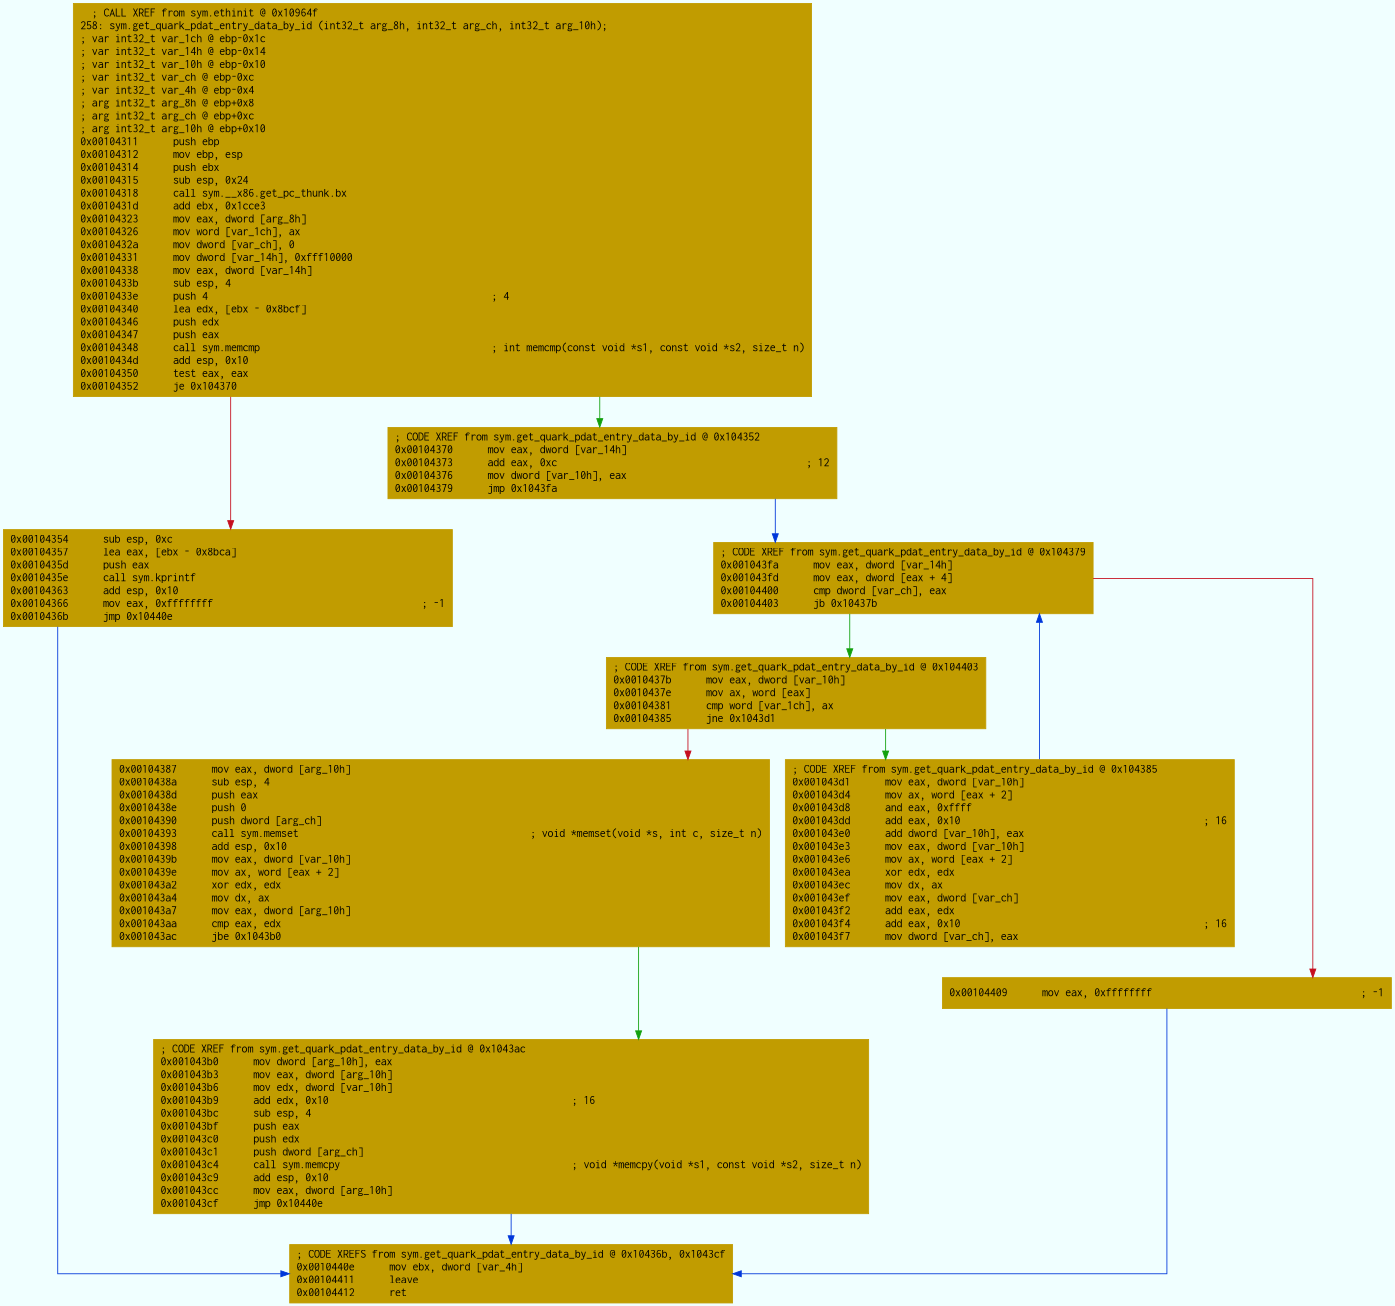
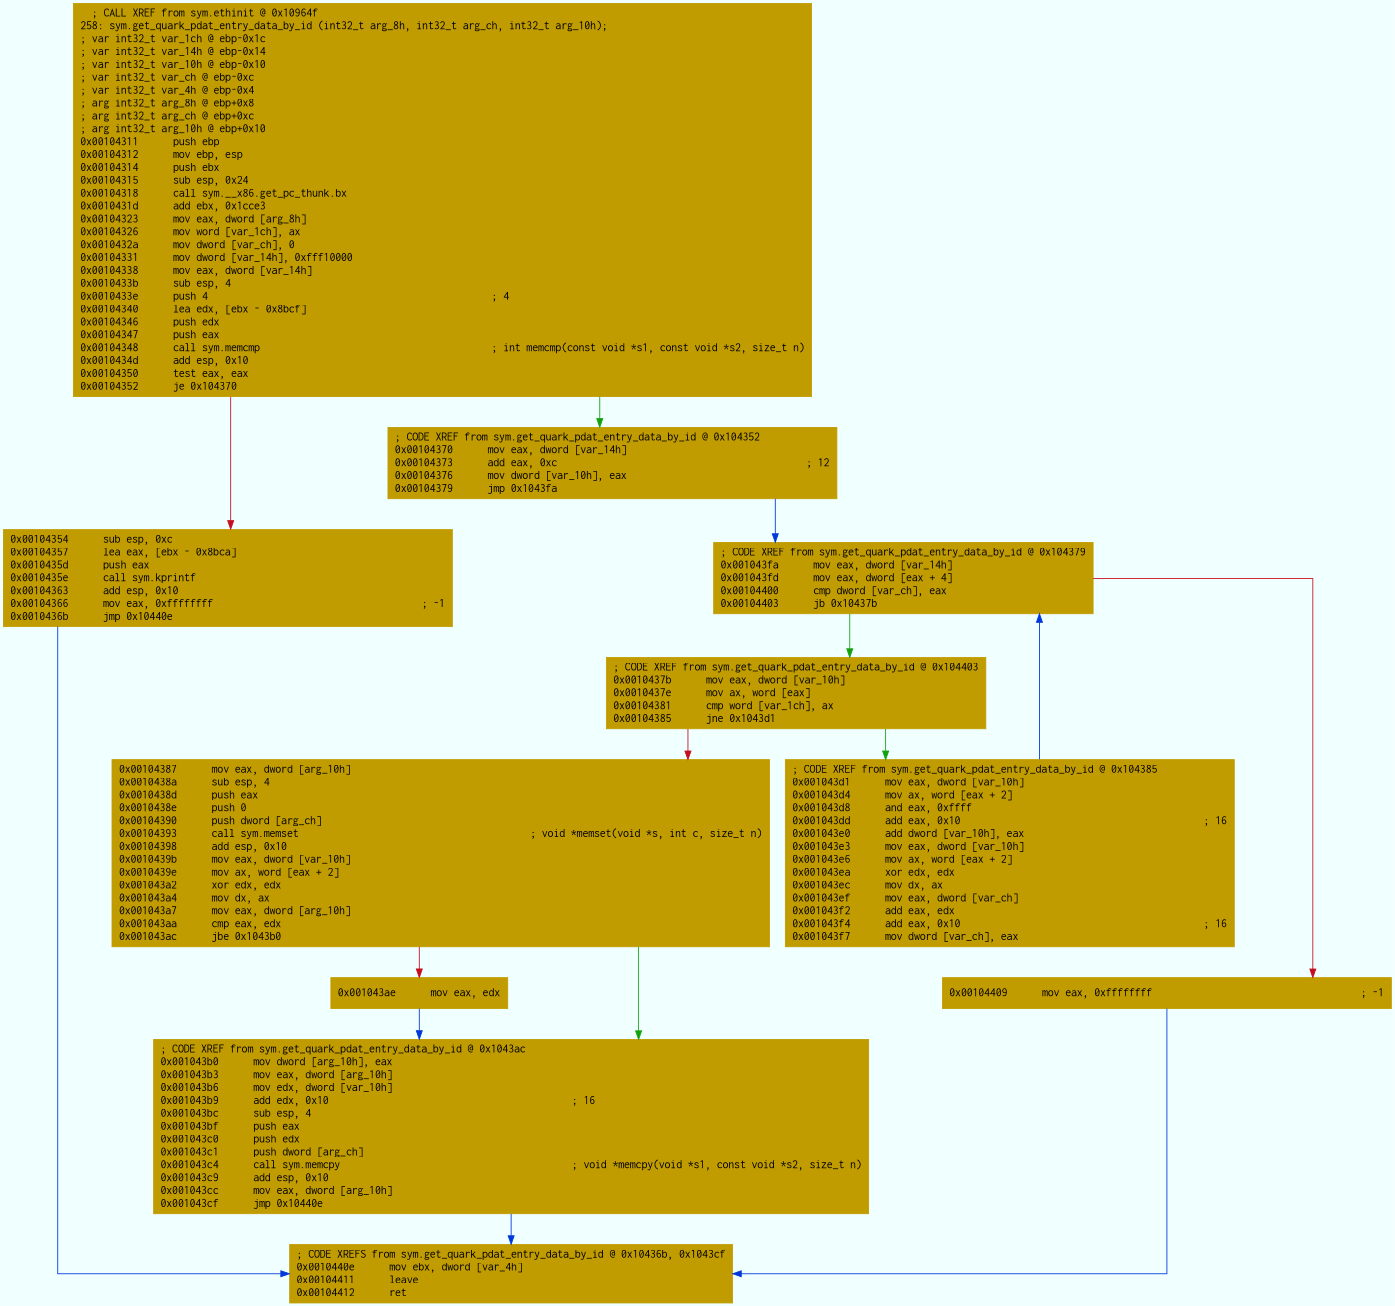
none -> (419, 993)
